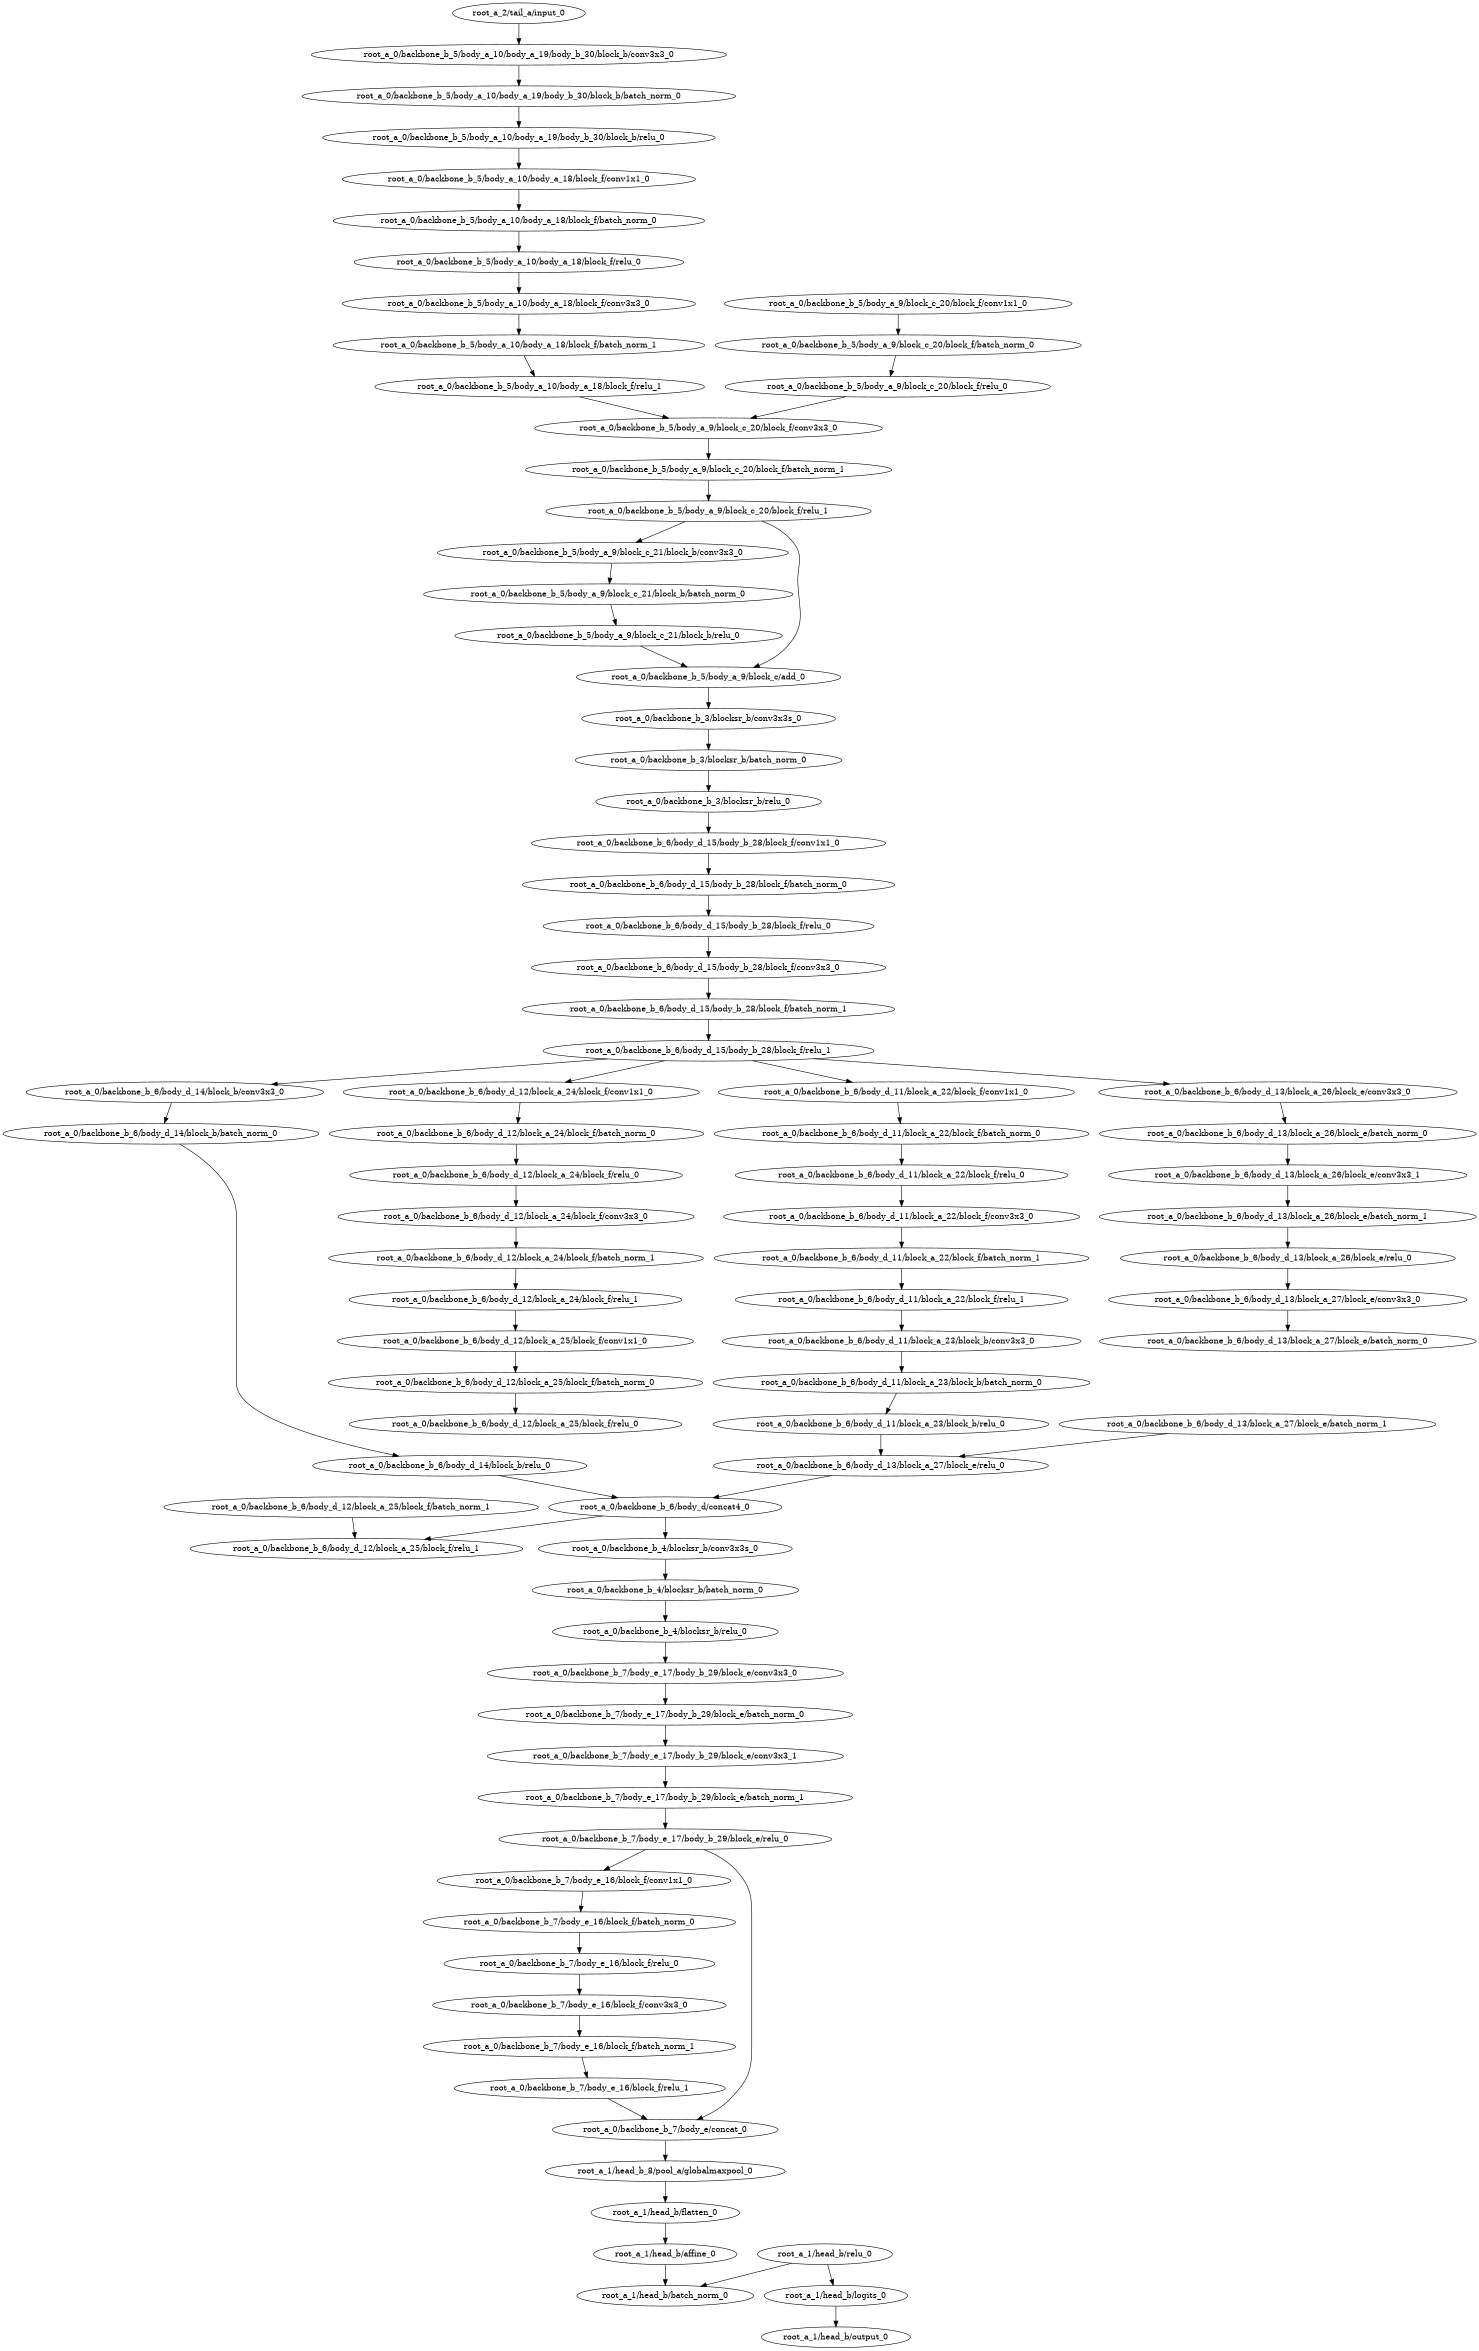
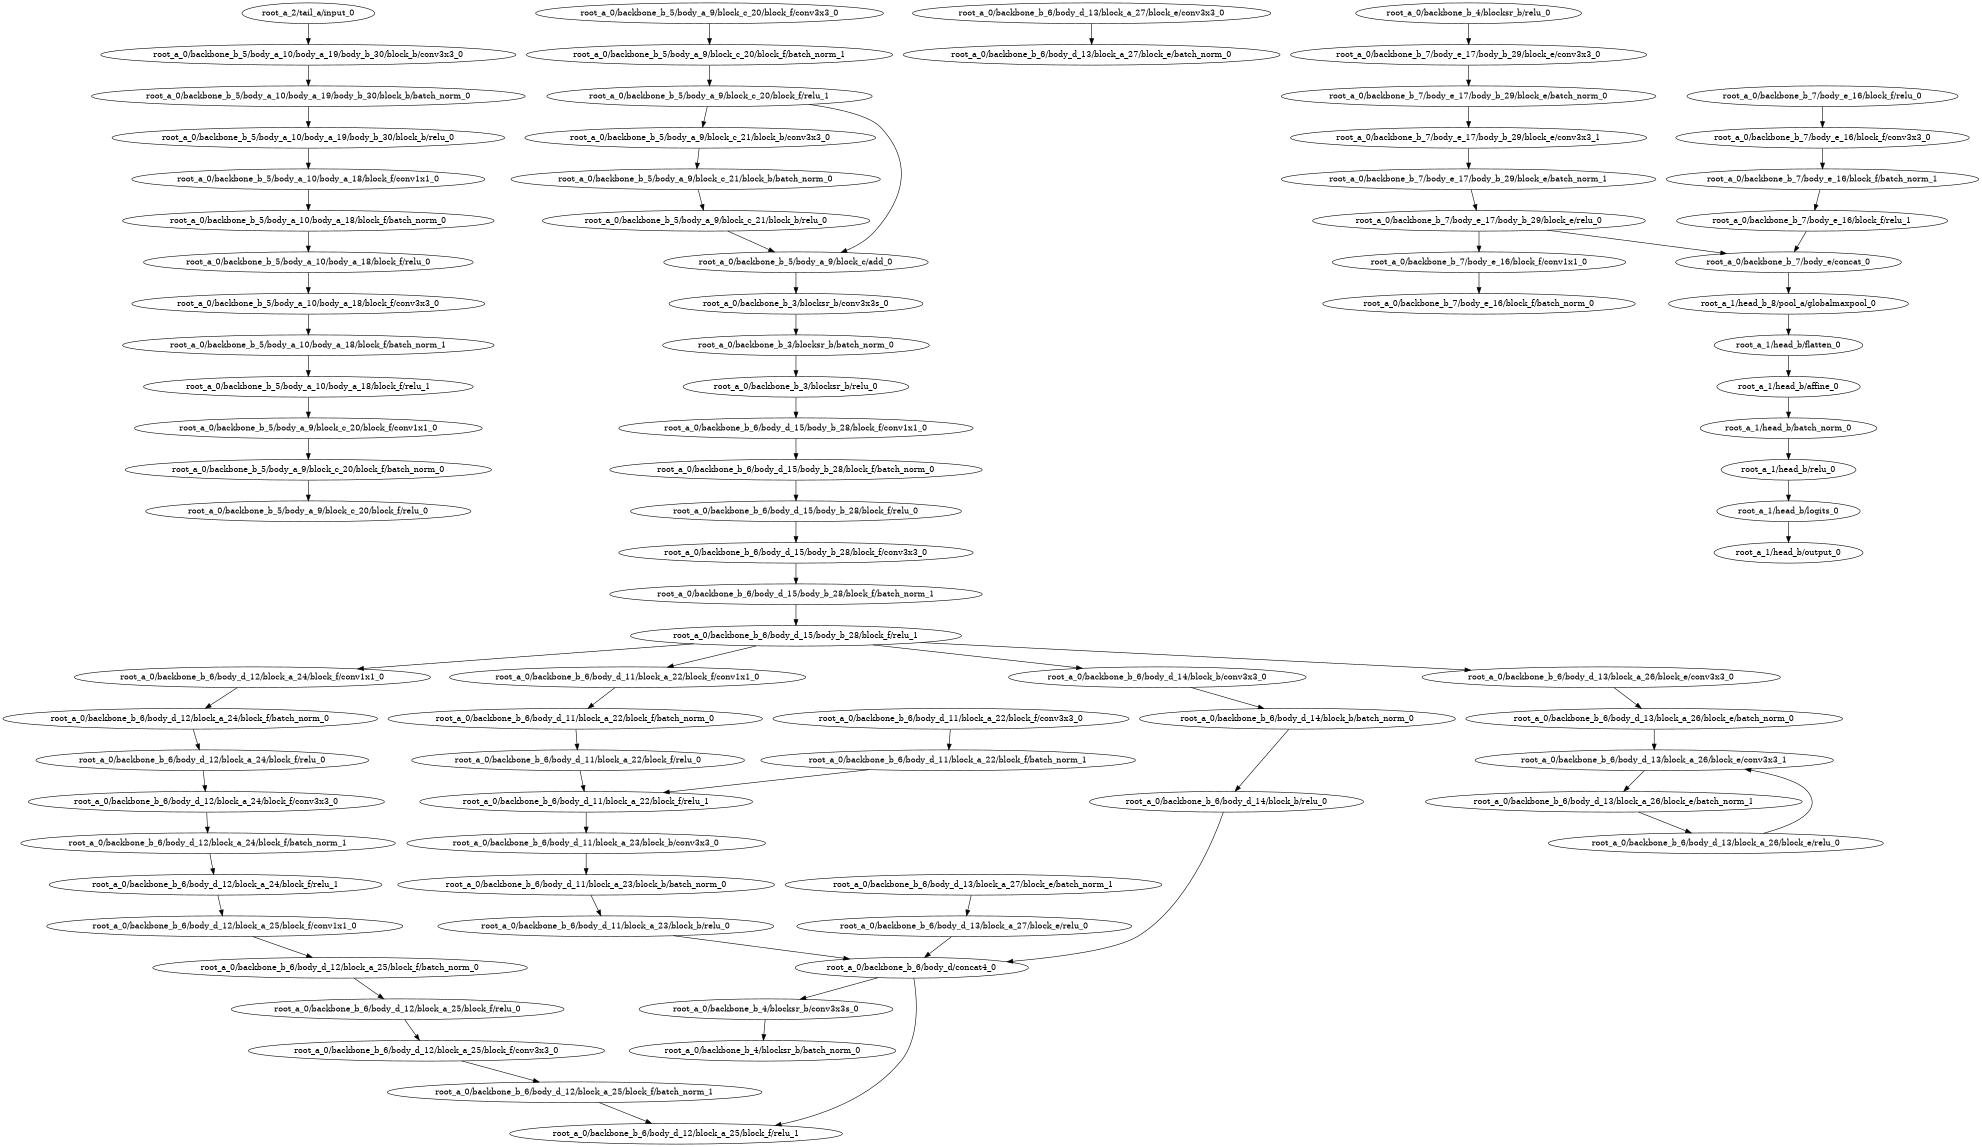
(621, 407) -> (308, 405)
(801, 407) -> none
none -> (427, 1051)
(902, 1193) -> (582, 778)
(1288, 1276) -> (1810, 796)
(881, 1442) -> (759, 947)
(665, 1608) -> none
(579, 1940) -> none
(749, 2274) -> (1789, 446)
